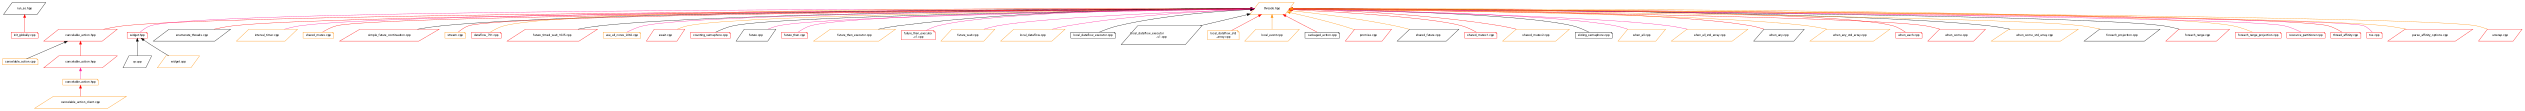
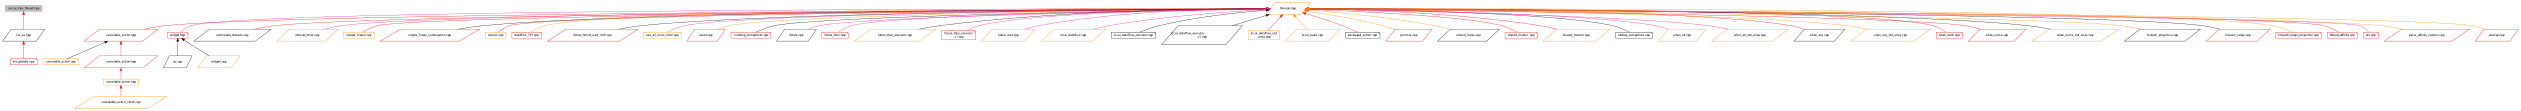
none -> (24, 8)
(2306, 35) -> none
